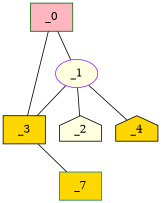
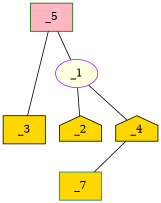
(52, 17) -> (52, 17)
(51, 101) -> none
(81, 130) -> (81, 130)
(52, 158) -> (110, 157)
